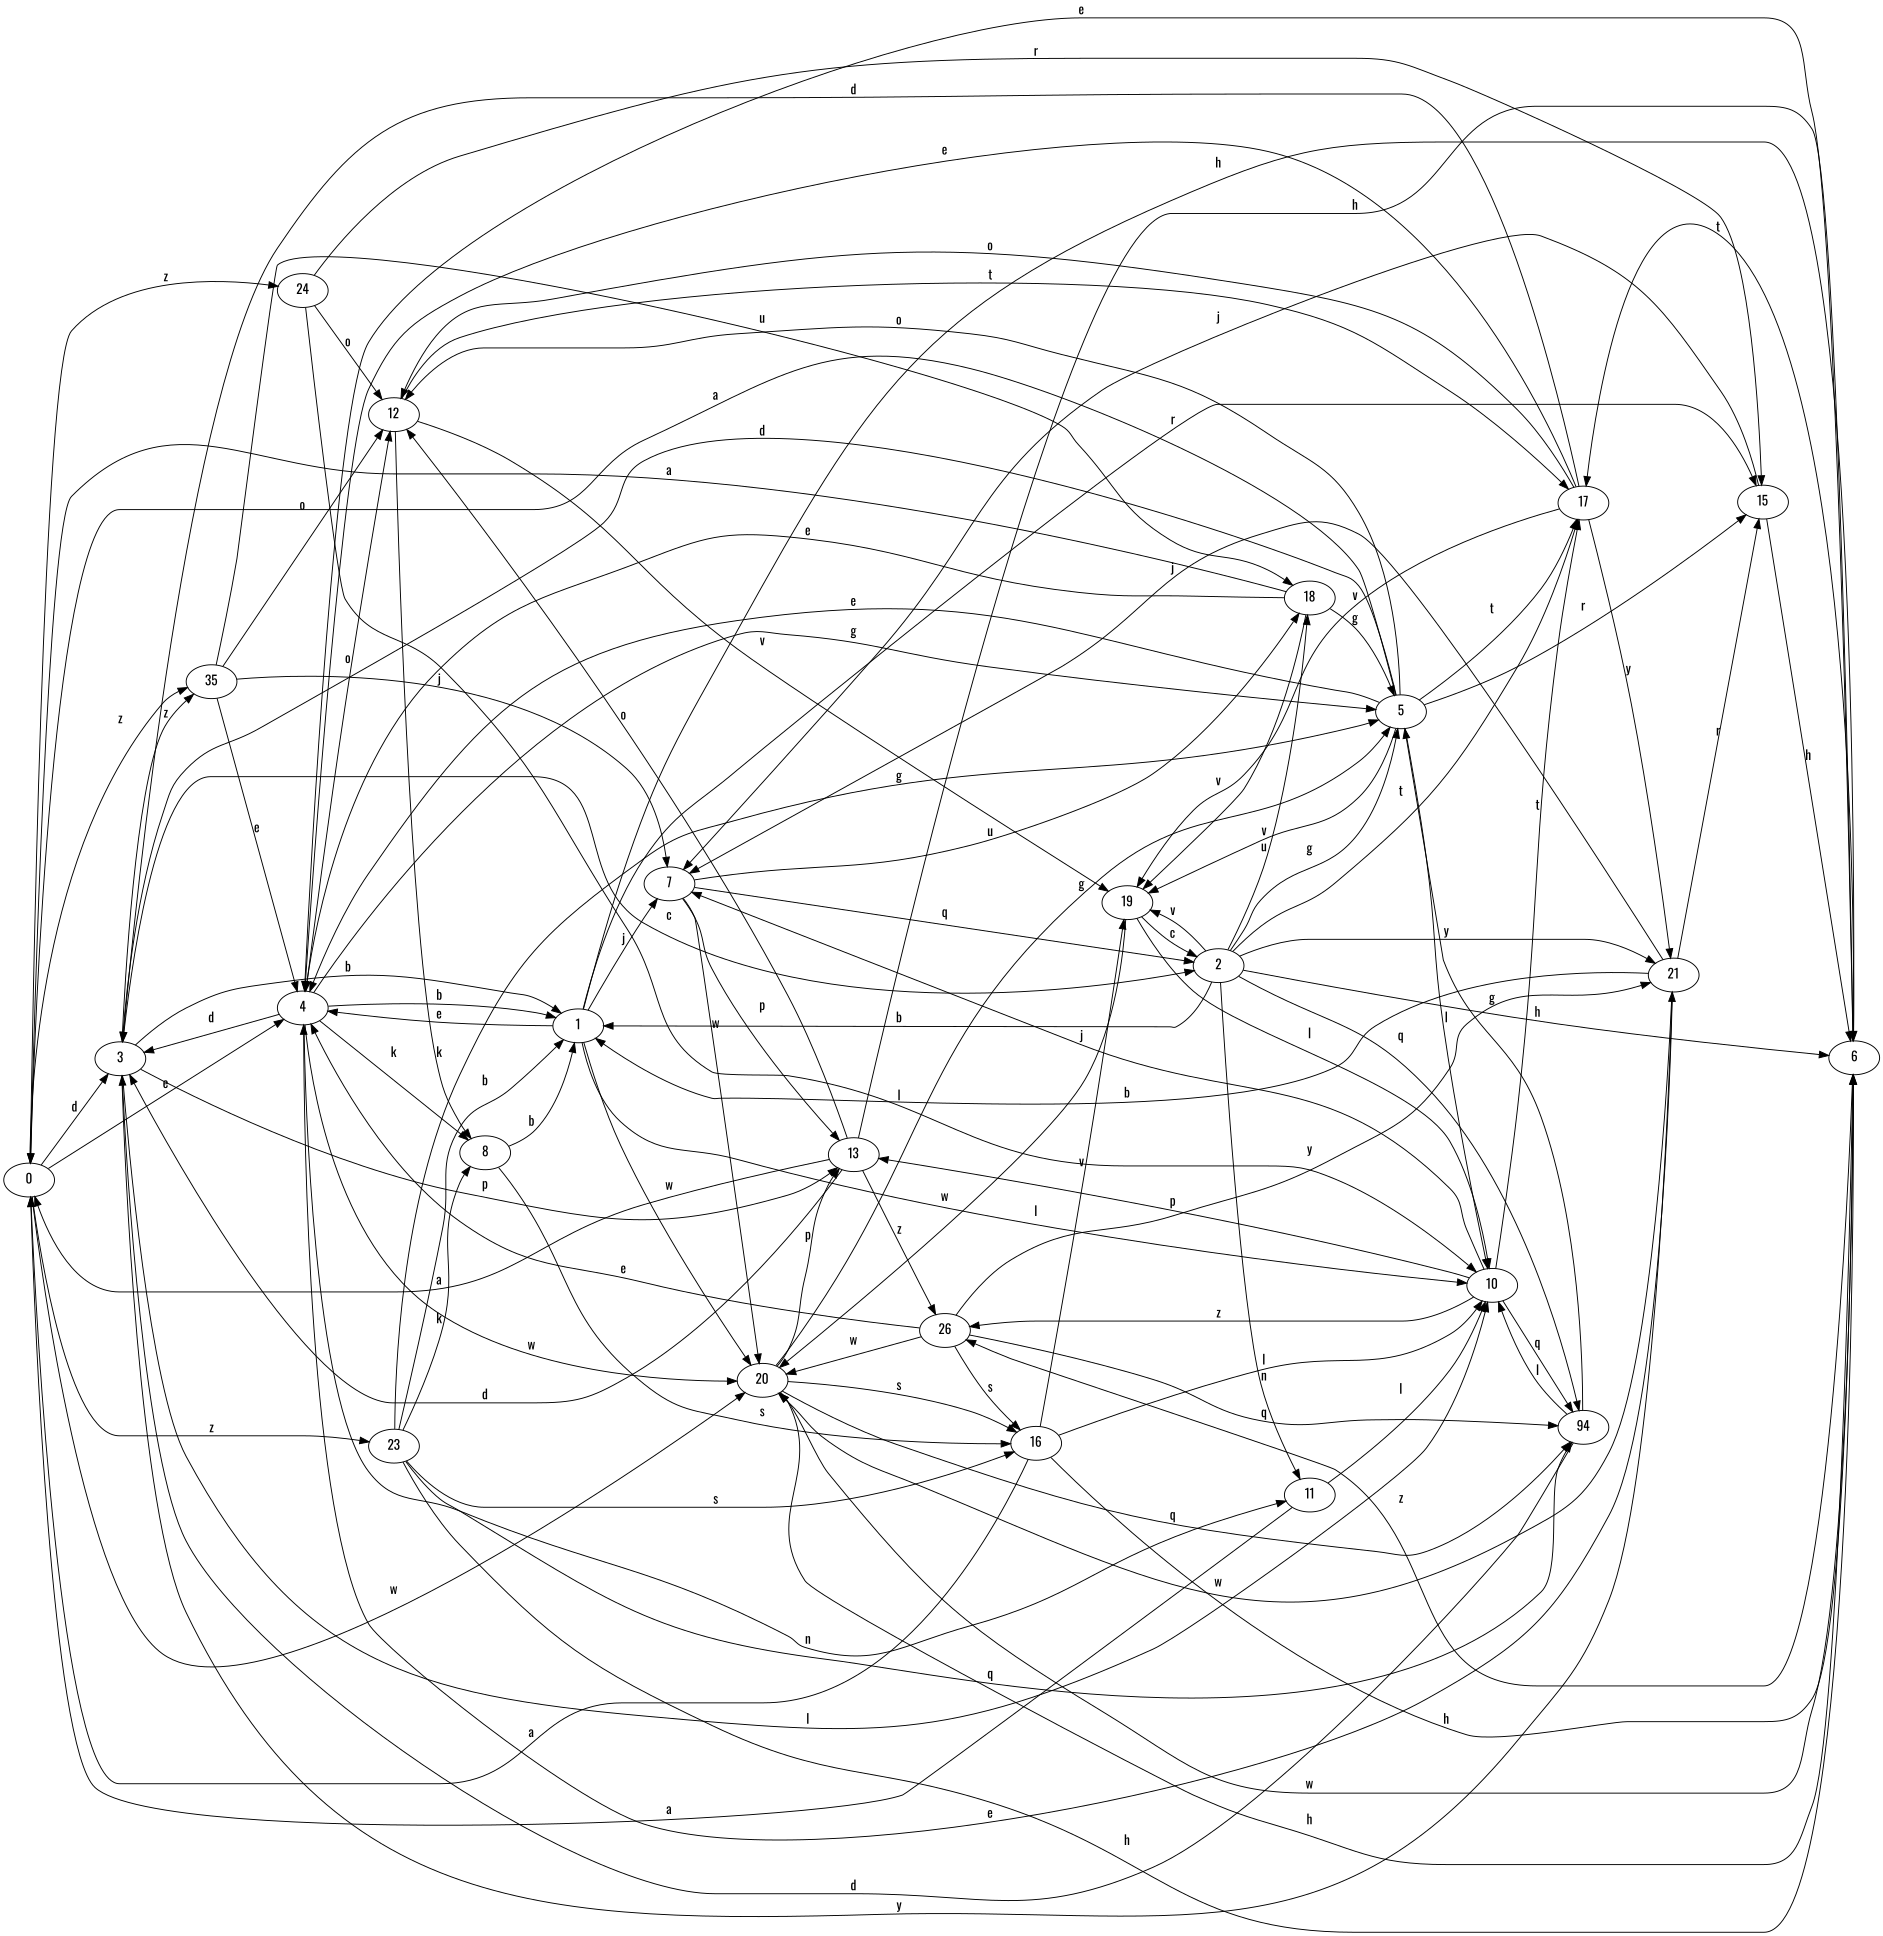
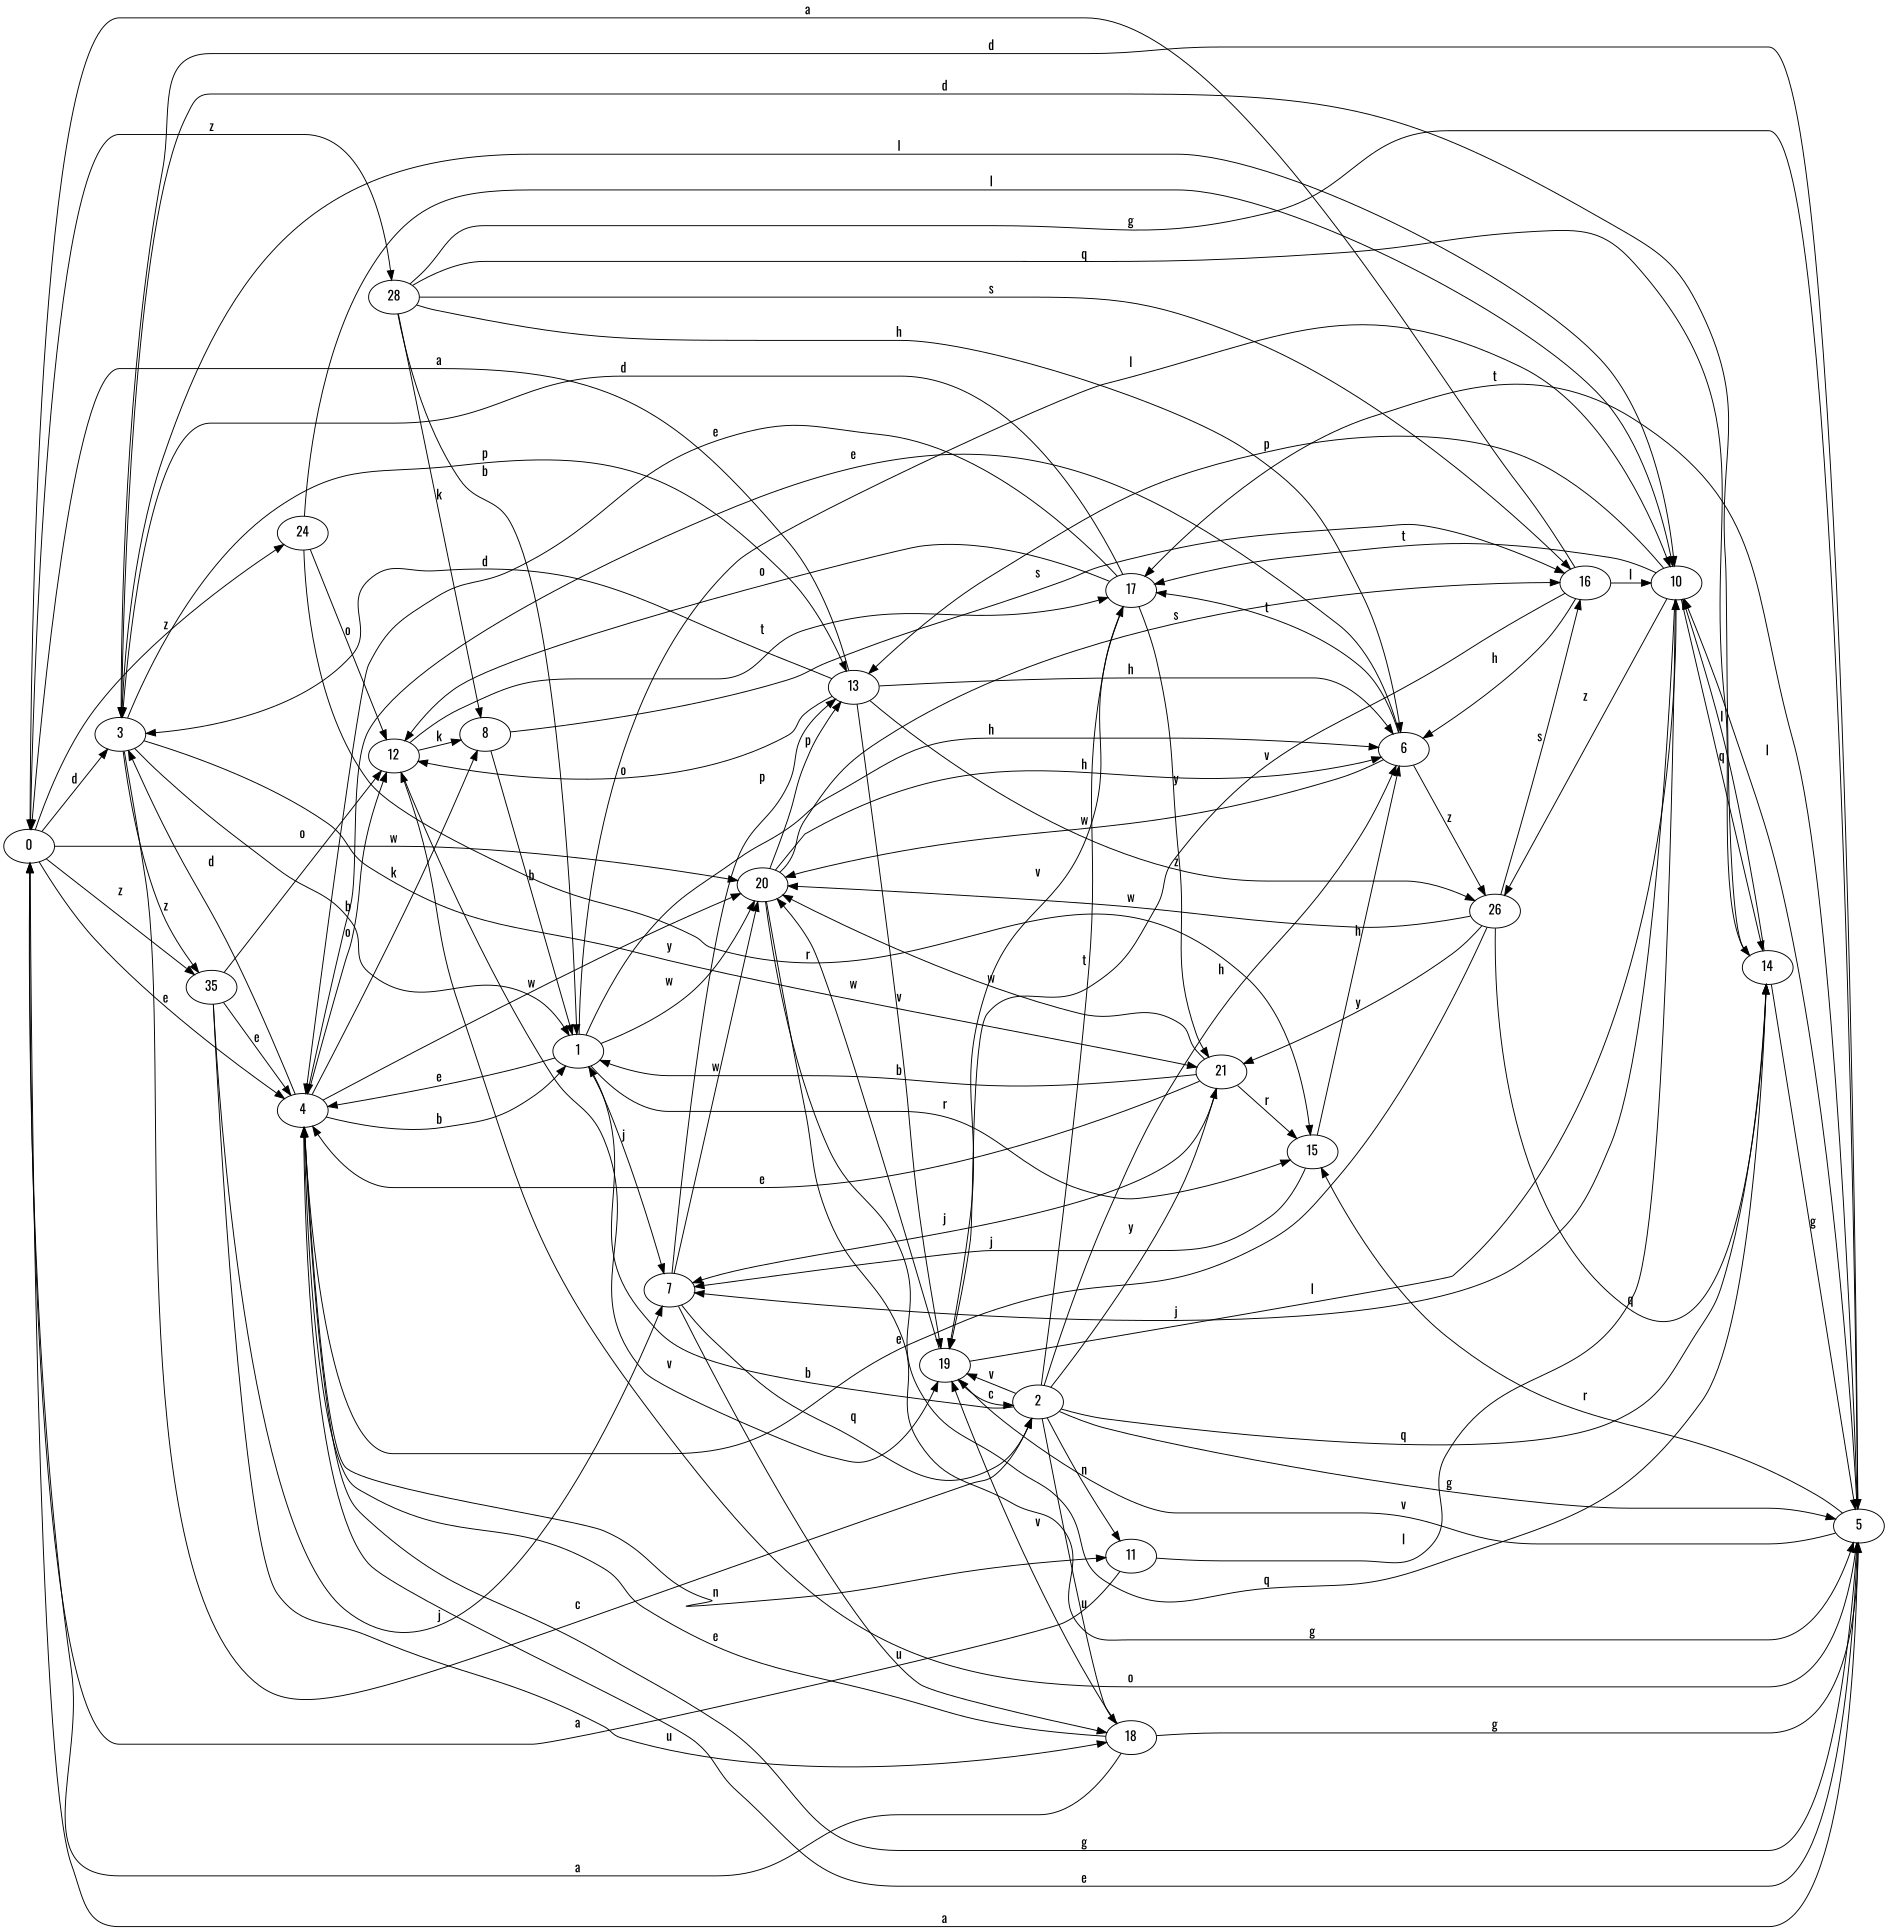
none -> (899, 1022)
(1583, 1427) -> (1768, 968)
(394, 1446) -> (394, 297)
